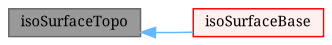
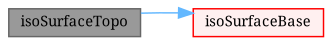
(175, 33) -> (160, 13)
